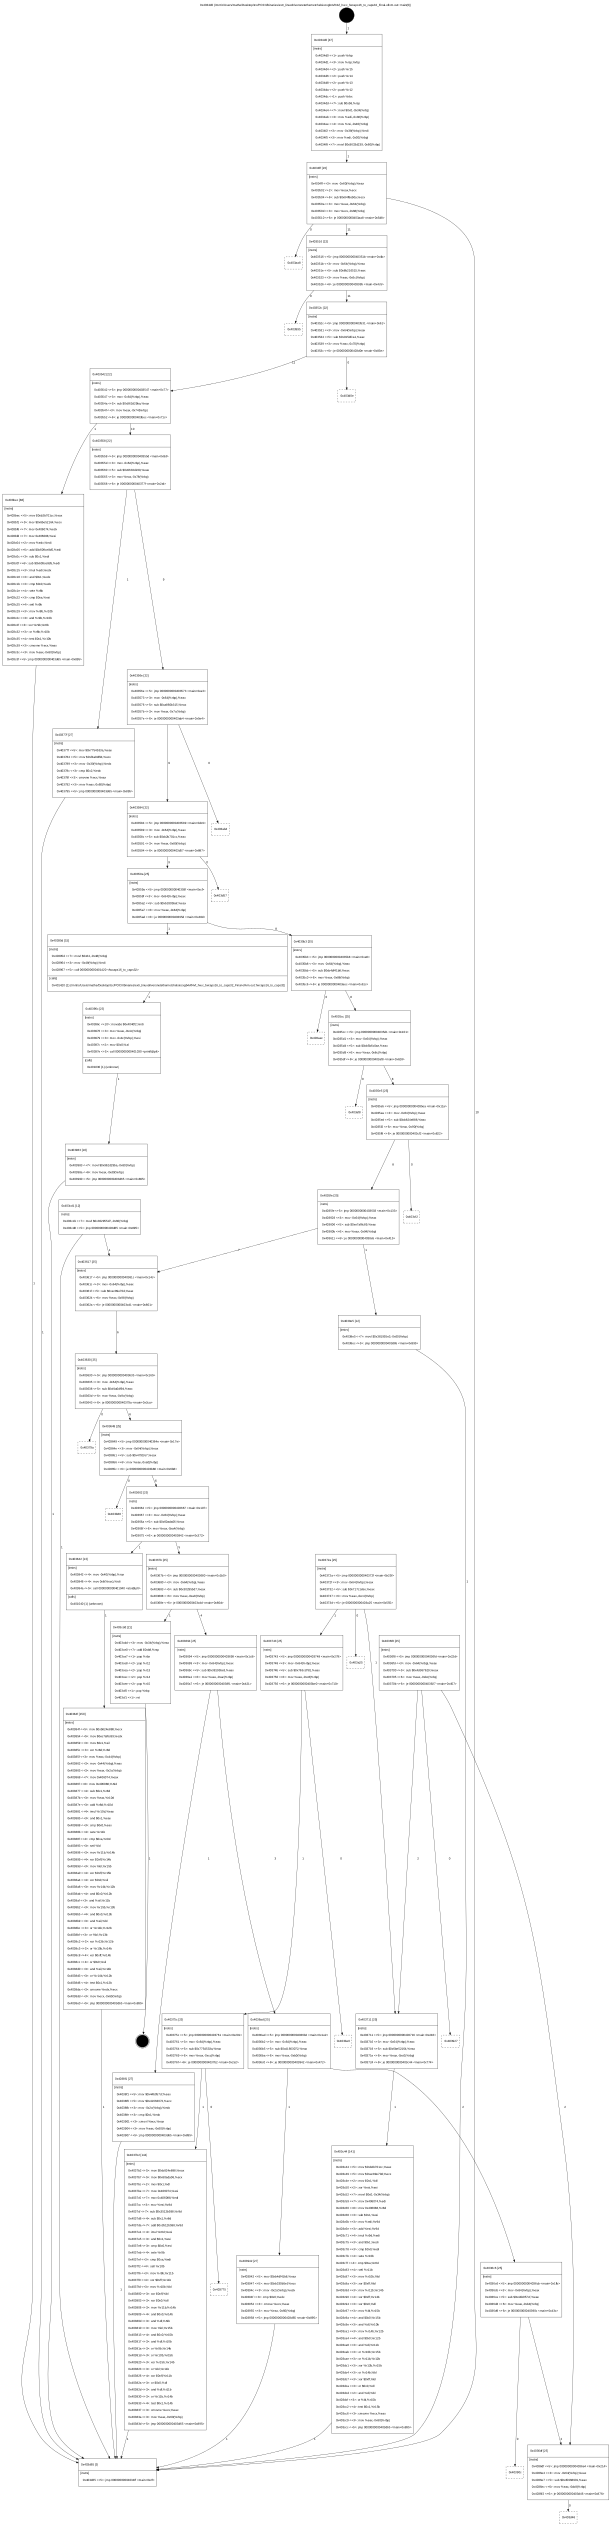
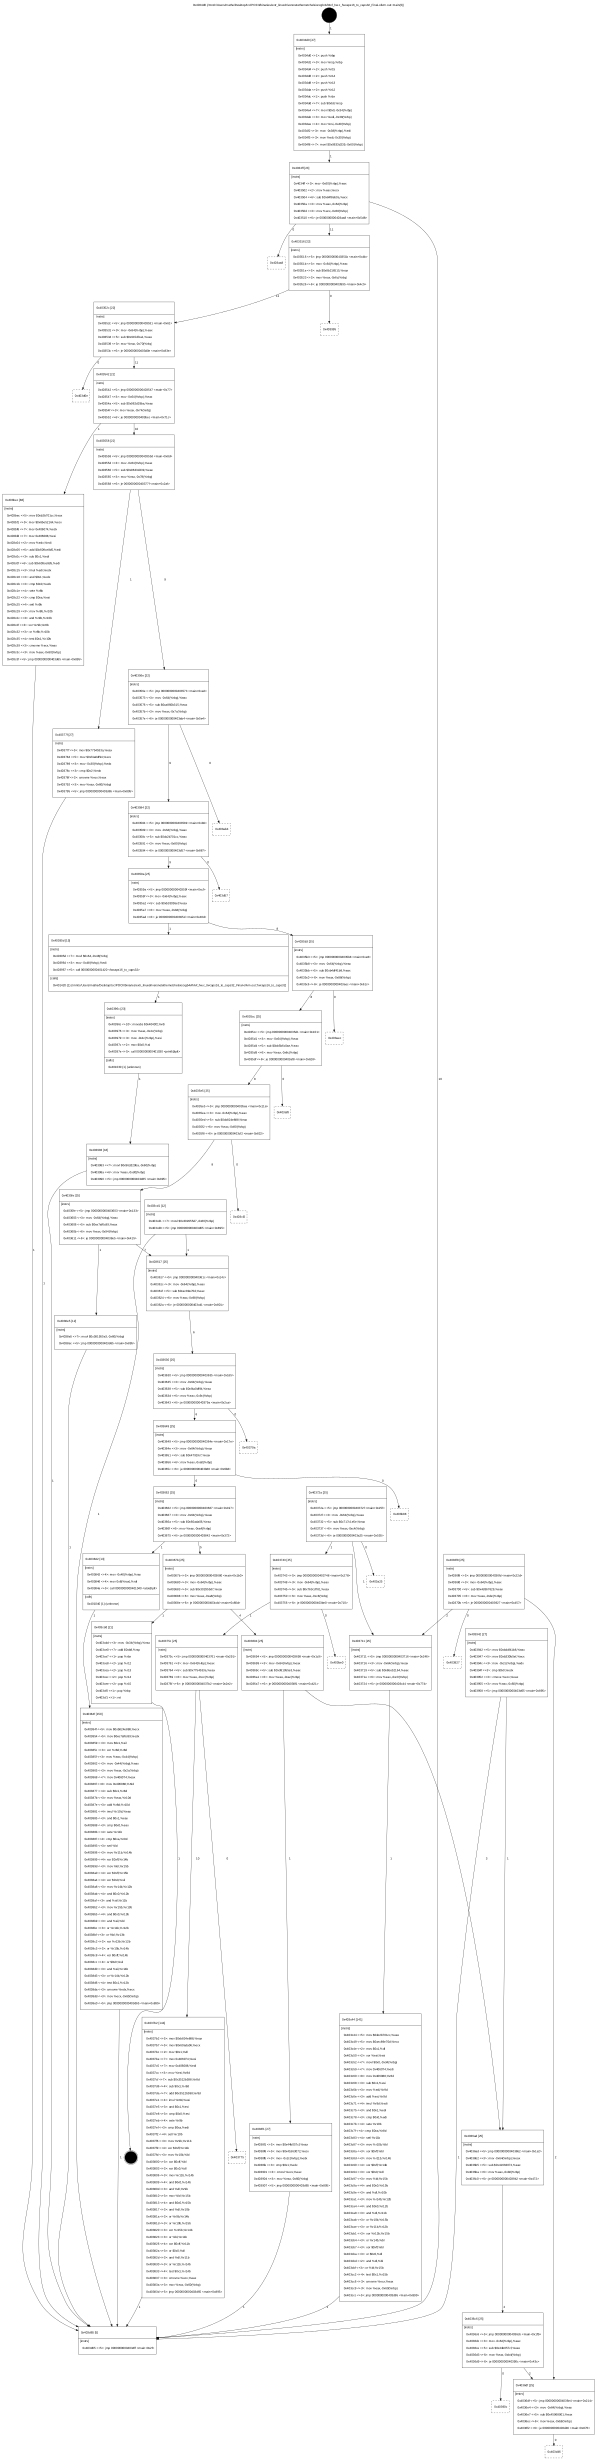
(203, 2107) -> (197, 1859)
(284, 2161) -> (505, 1912)
